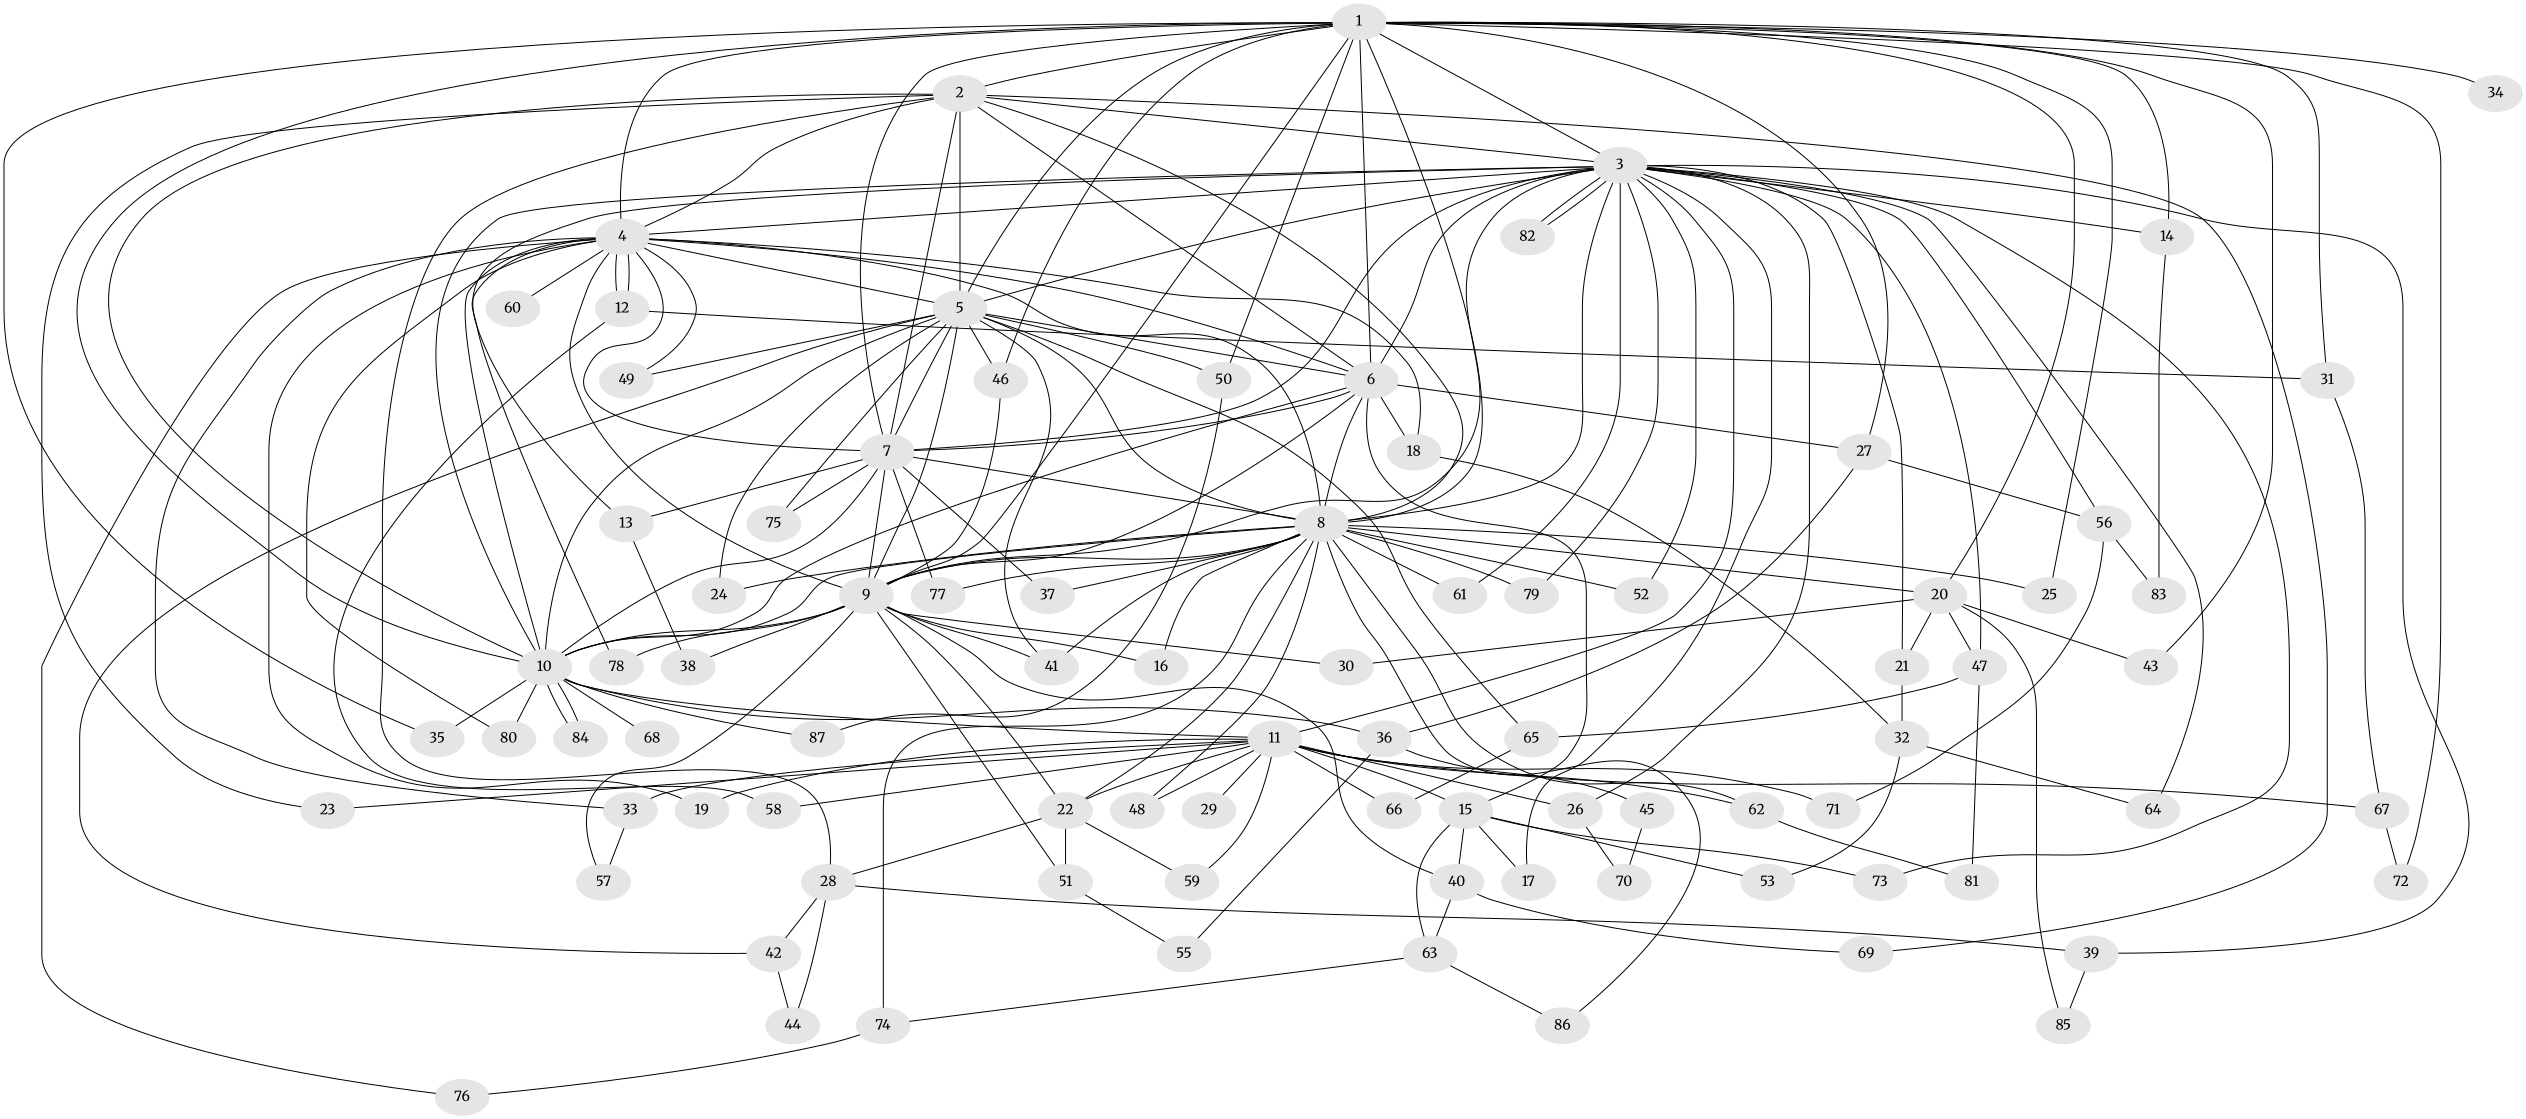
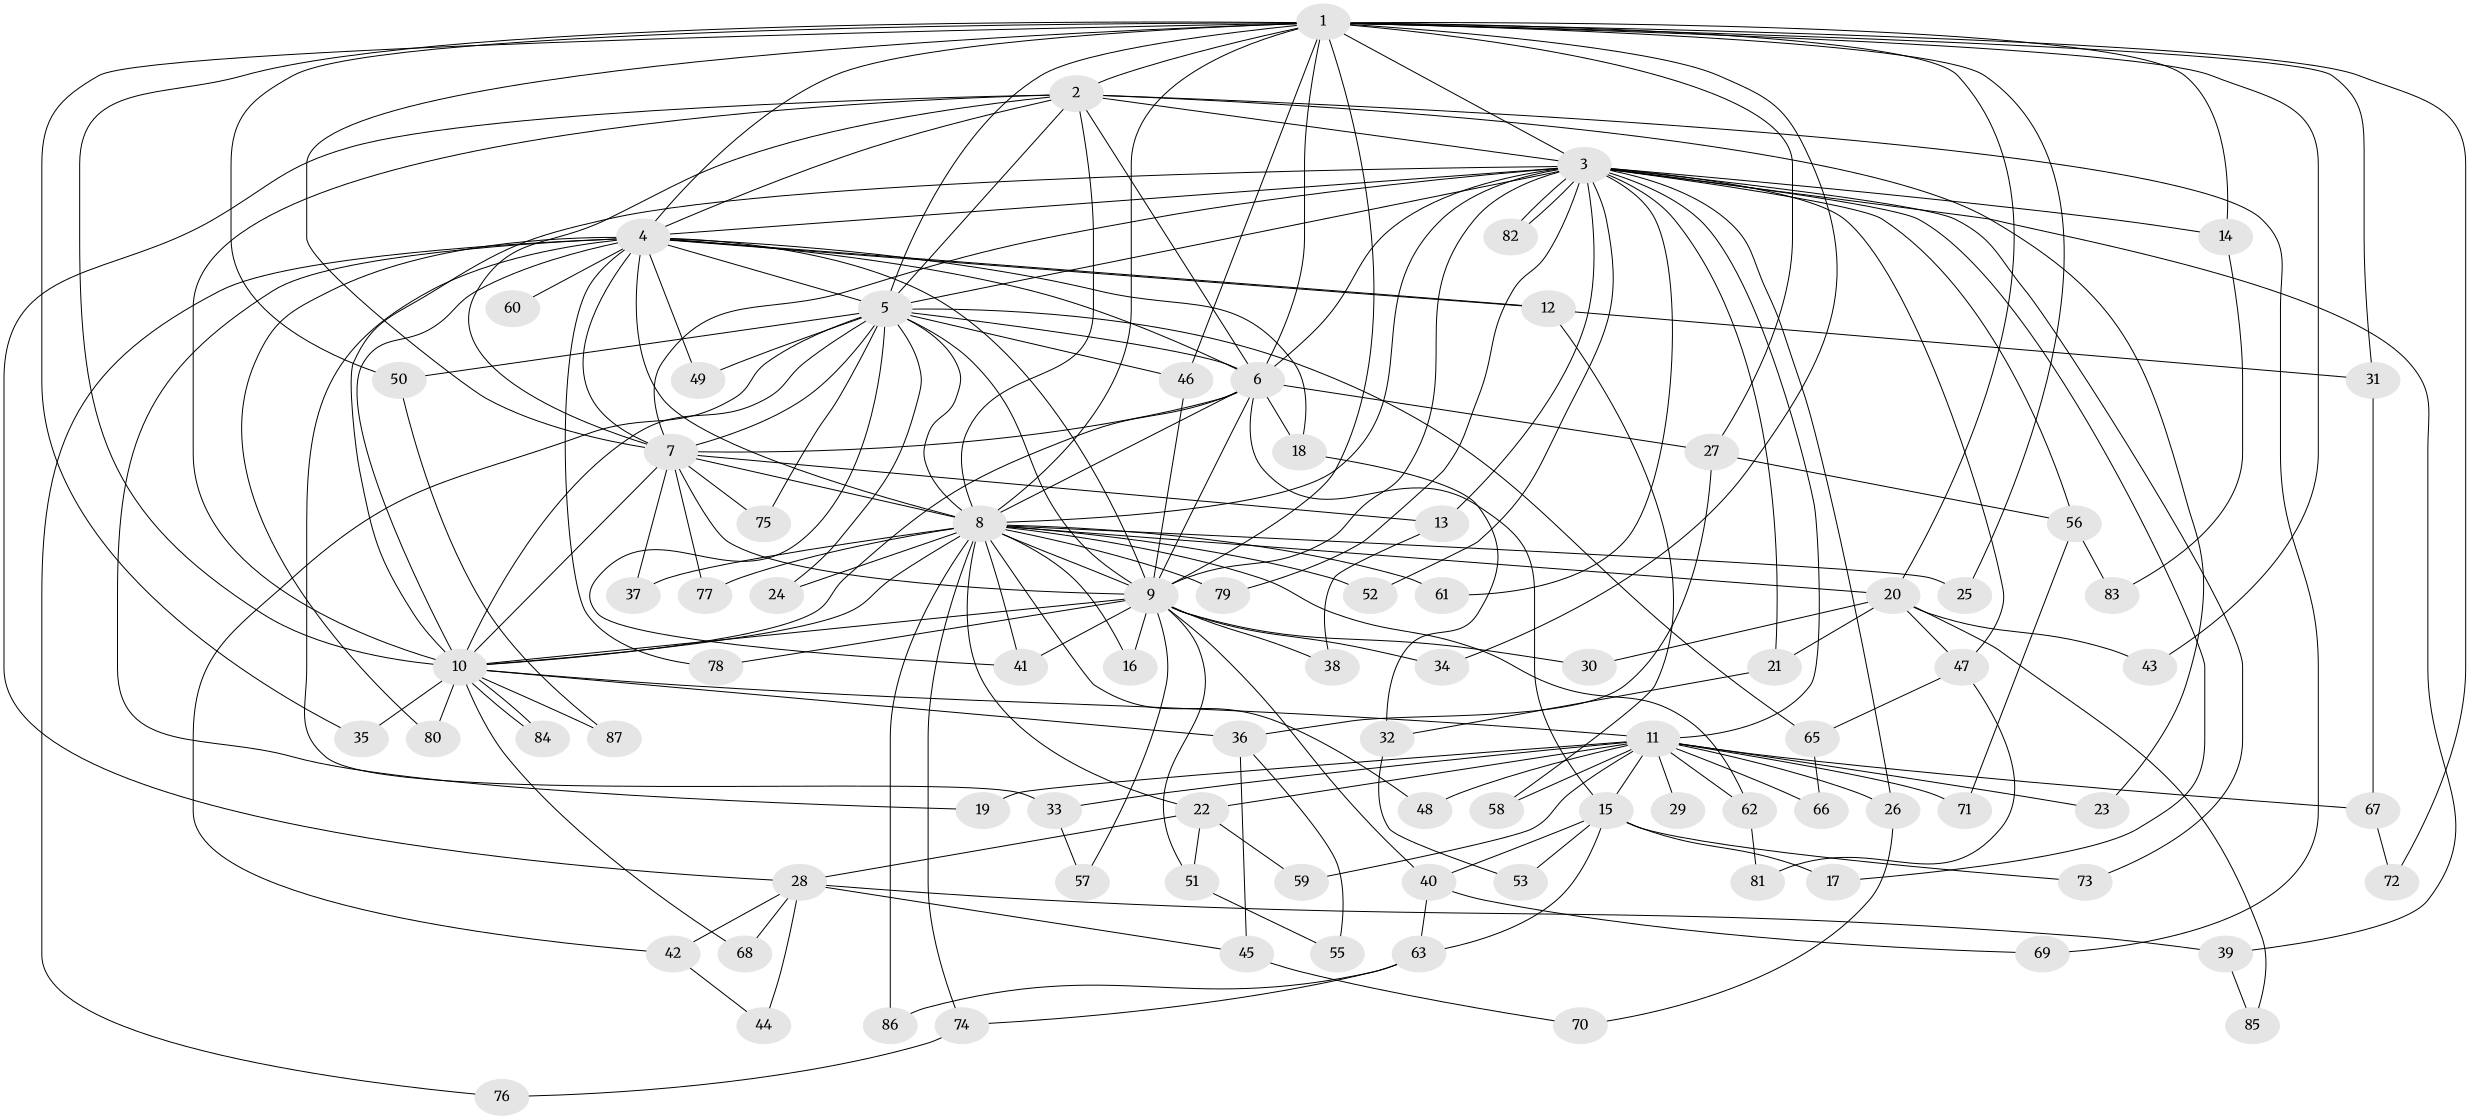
(977, 694) -> (1349, 646)
(2153, 811) -> none
none -> (772, 918)
none -> (1023, 918)
